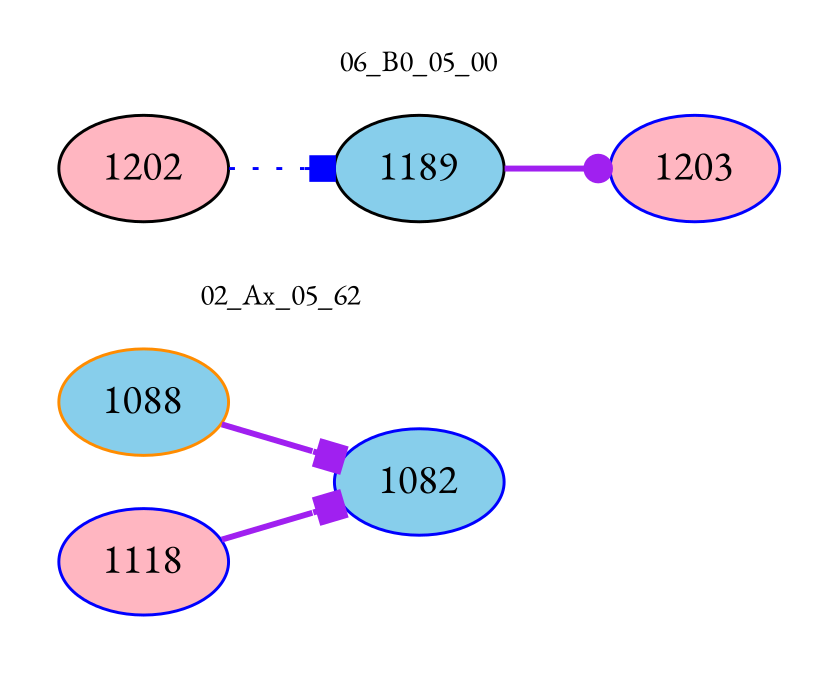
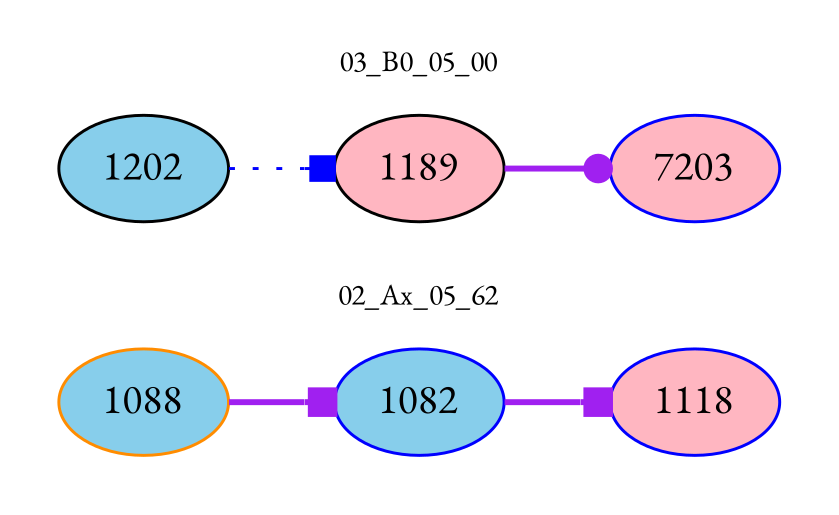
(419, 64) -> (419, 64)
(144, 169) -> (144, 169)
(419, 169) -> (419, 169)
(695, 169) -> (695, 169)
(267, 526) -> (542, 402)
